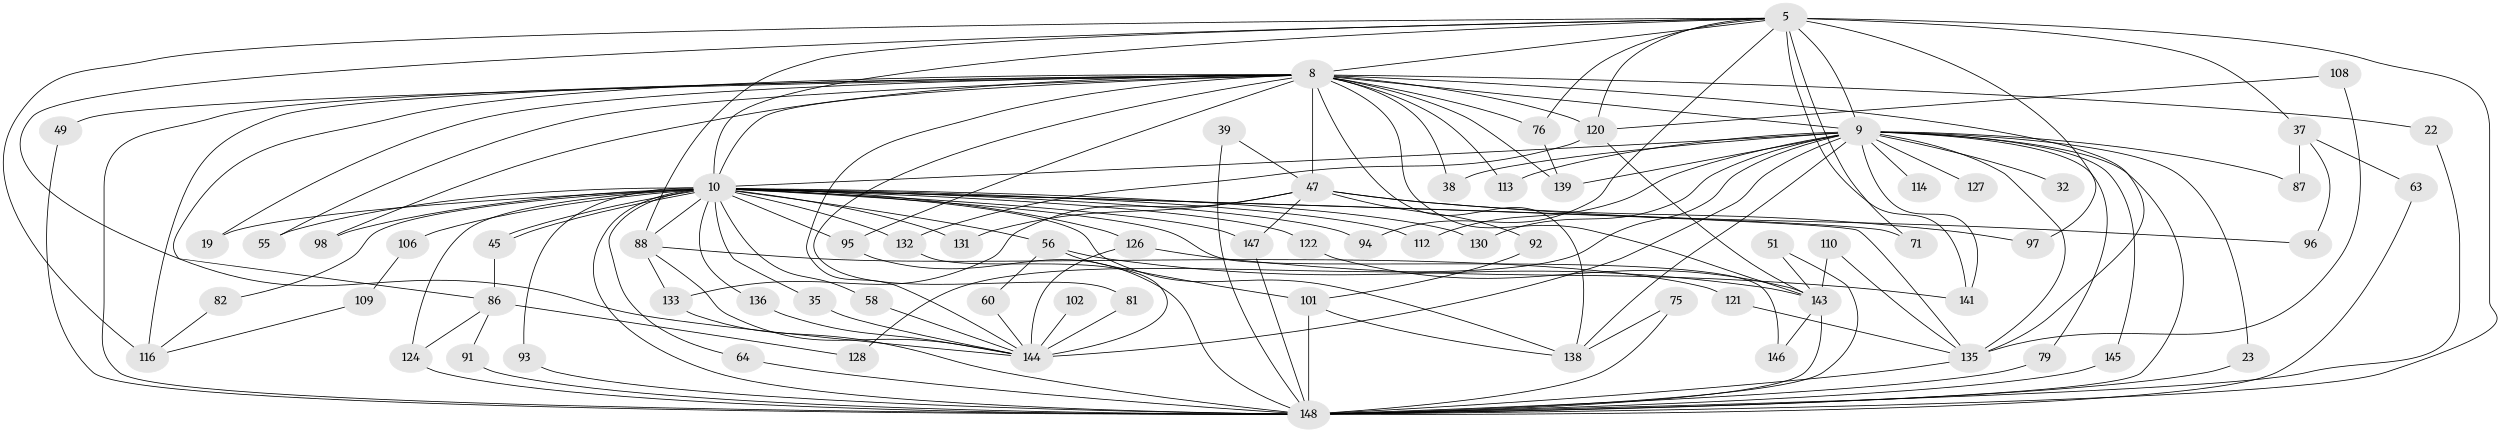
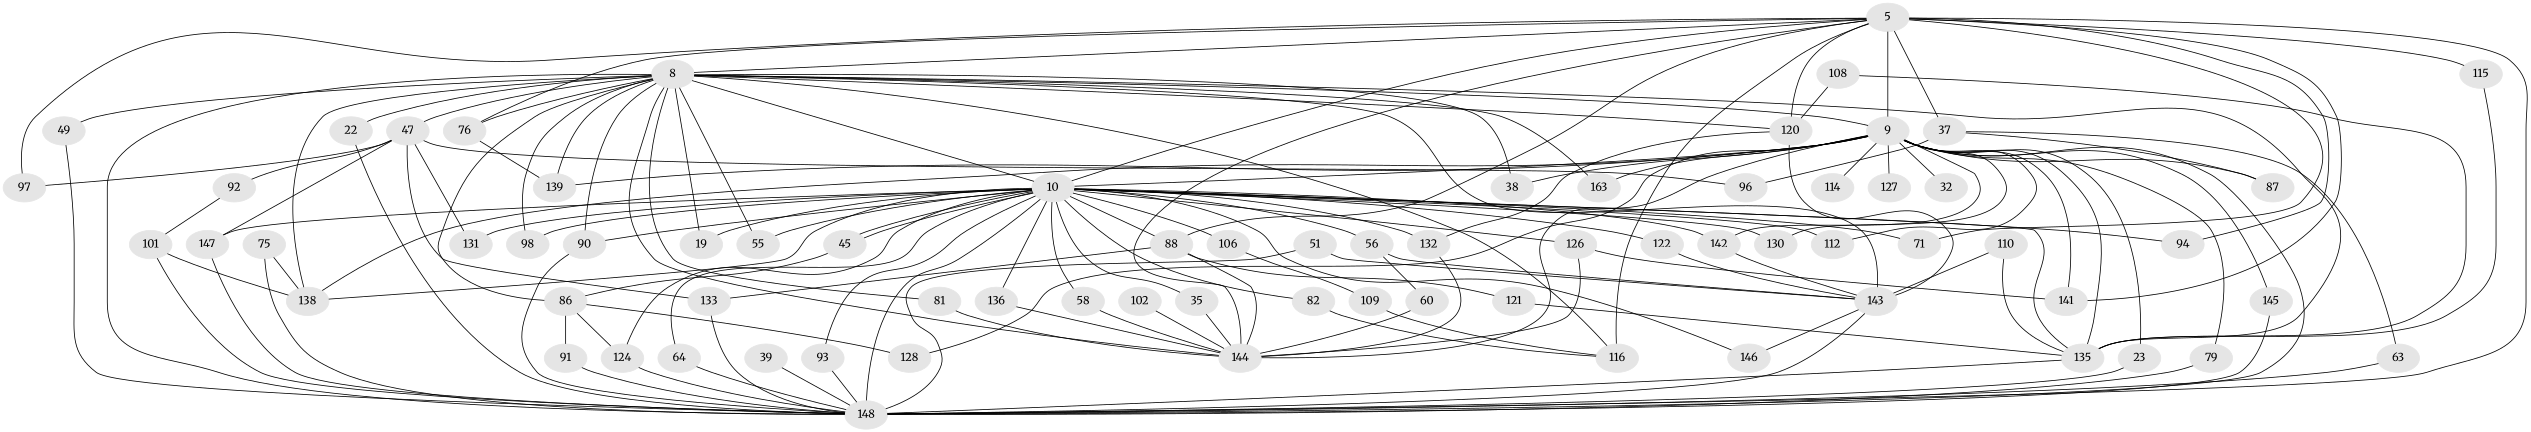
none -> (2481, 74)
(1266, 158) -> none
(1506, 188) -> (1599, 188)
(848, 245) -> (585, 245)
none -> (1719, 245)
(1221, 286) -> none
